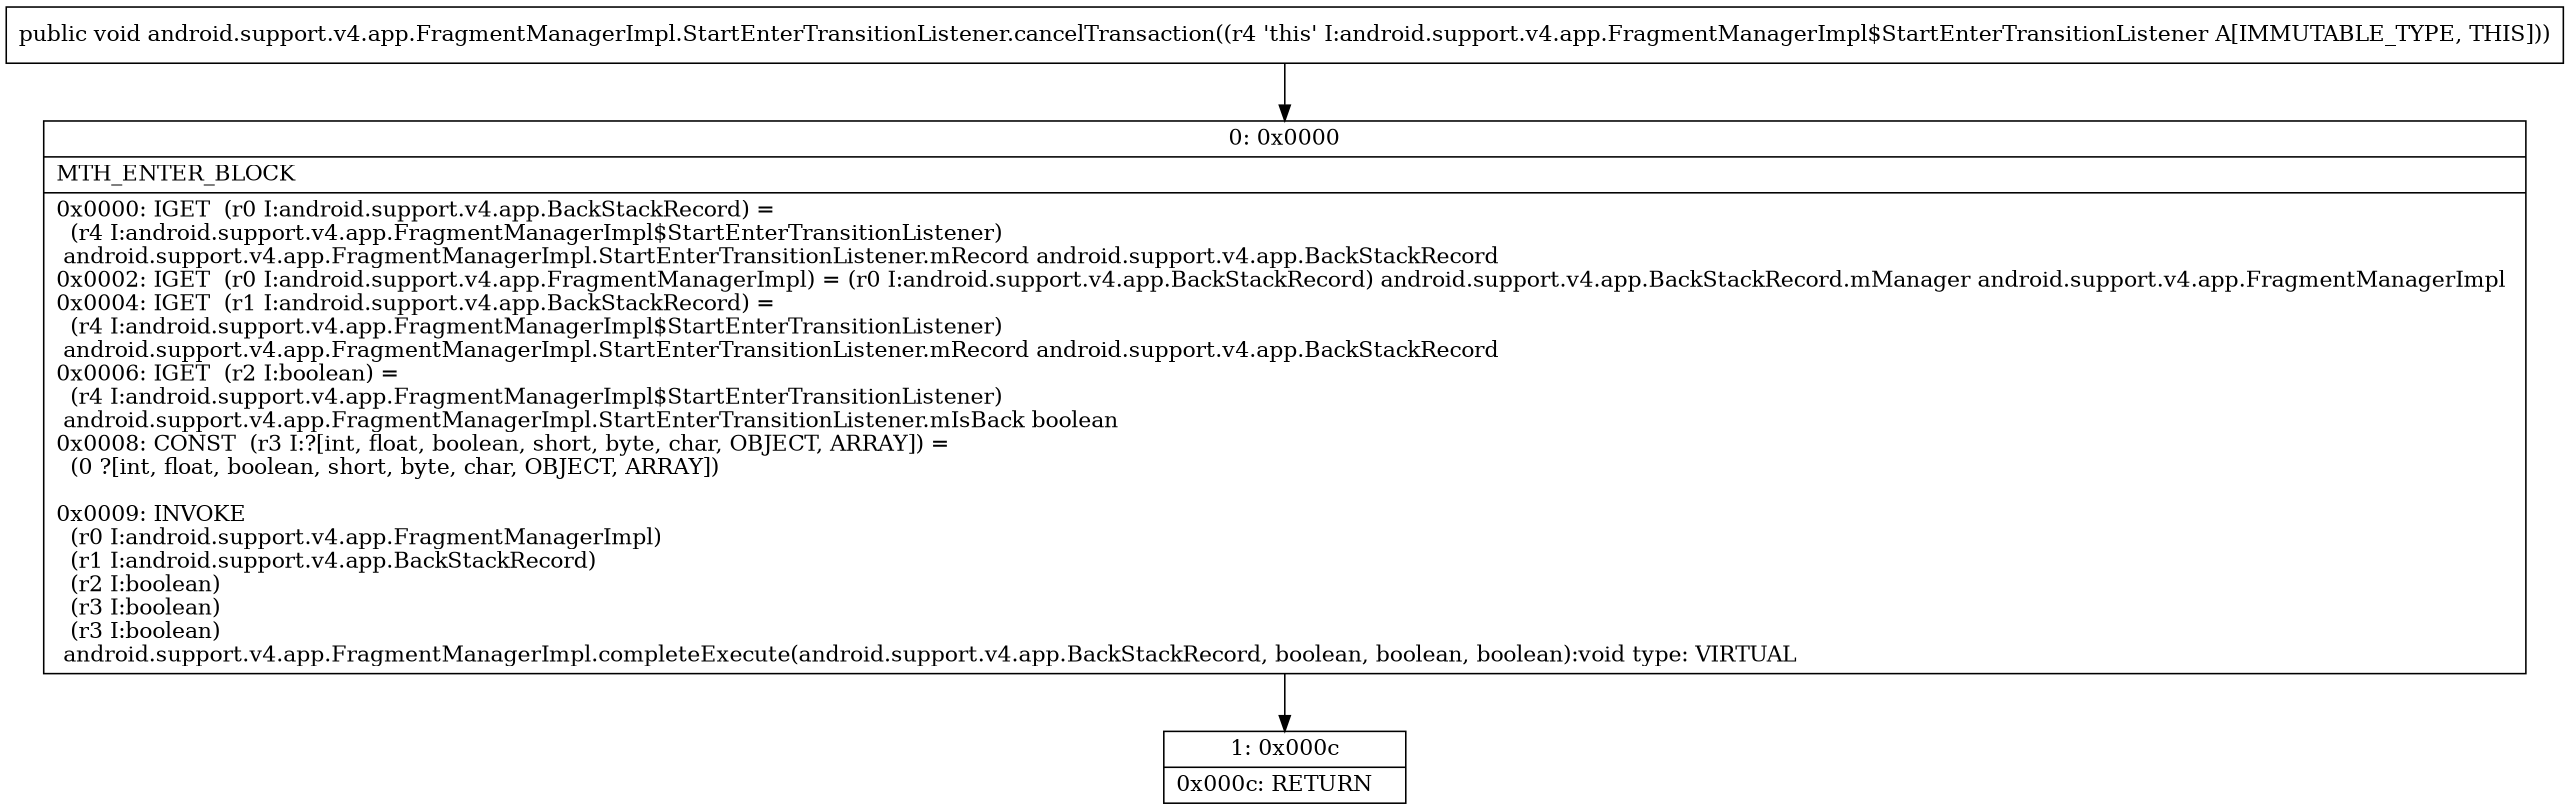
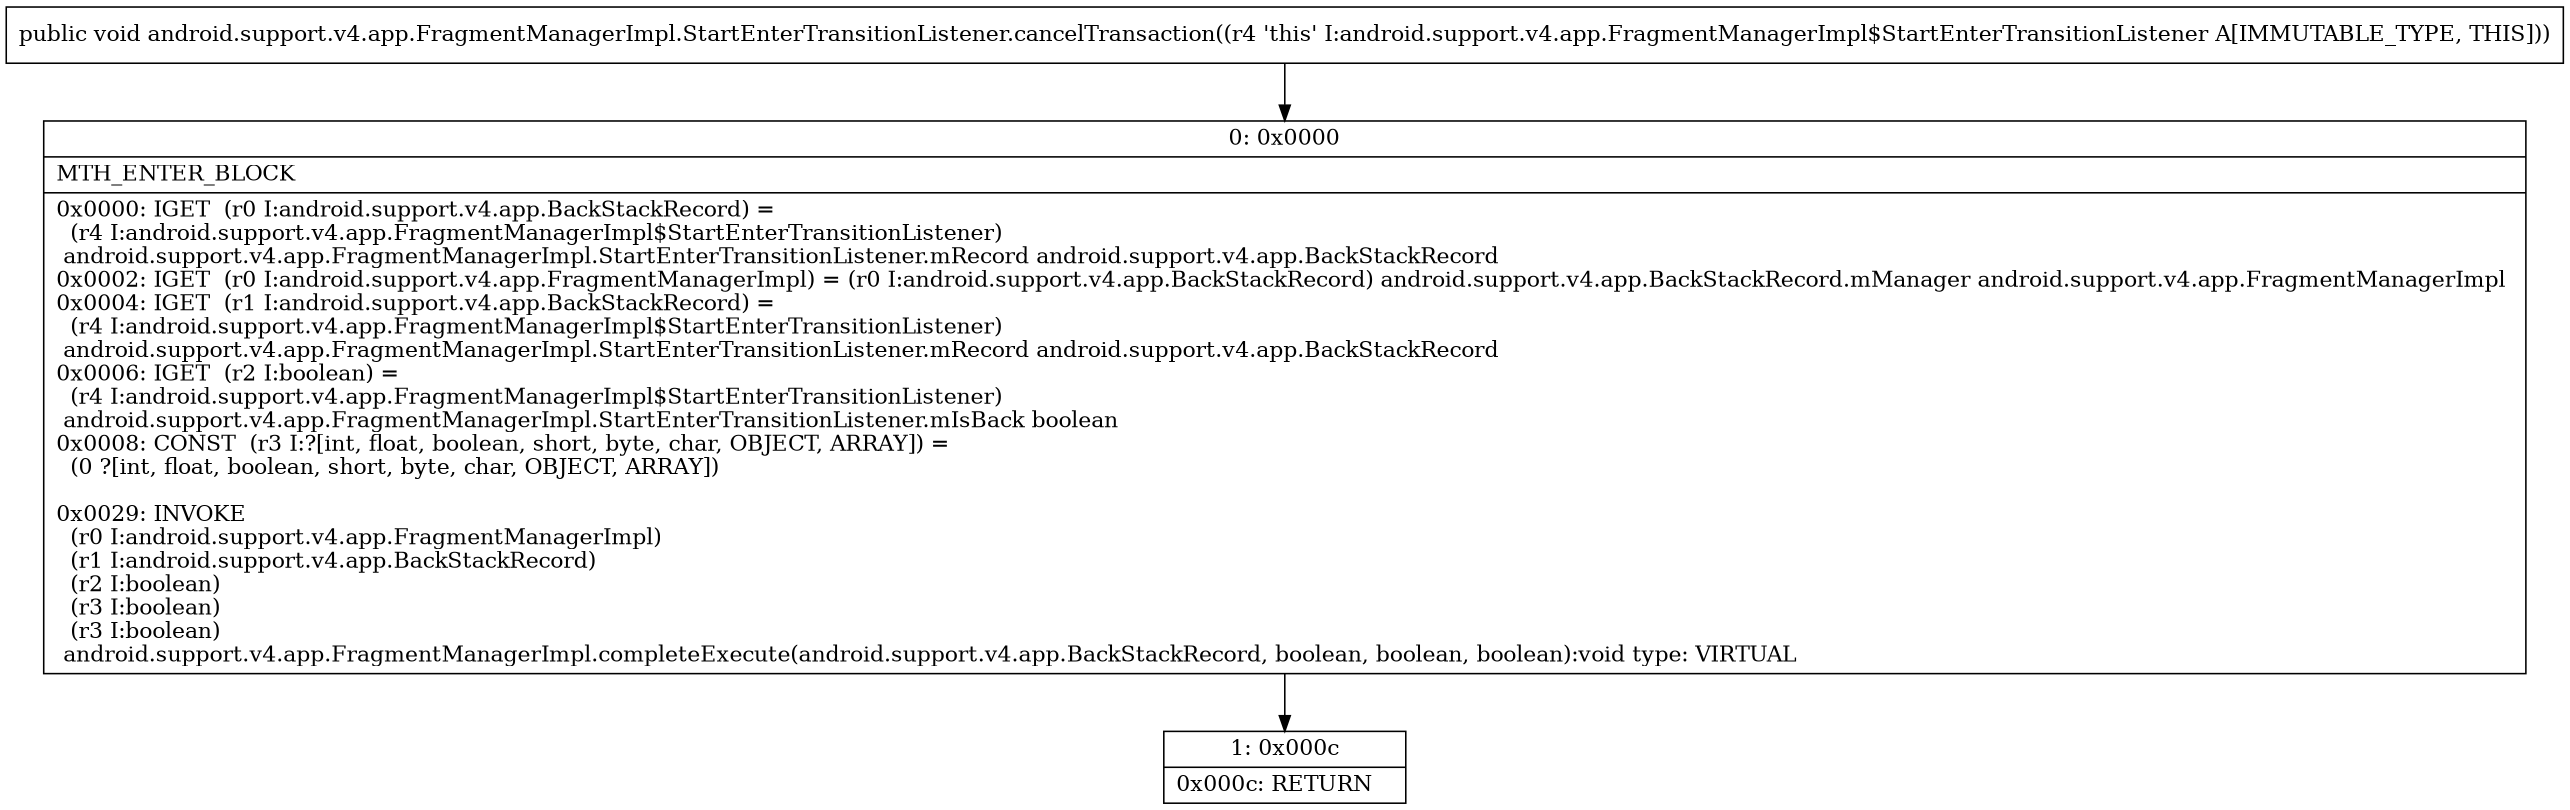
(158, 514) -> (158, 514)
